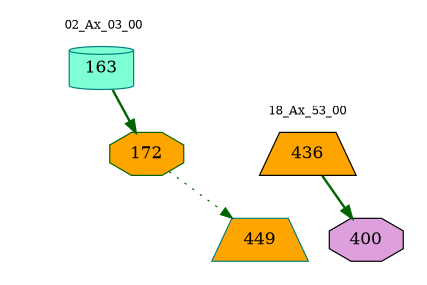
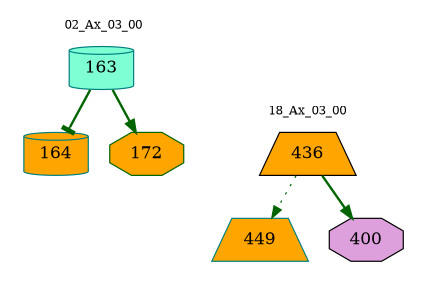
(308, 112) -> (308, 112)
none -> (56, 154)
(196, 191) -> (287, 192)
